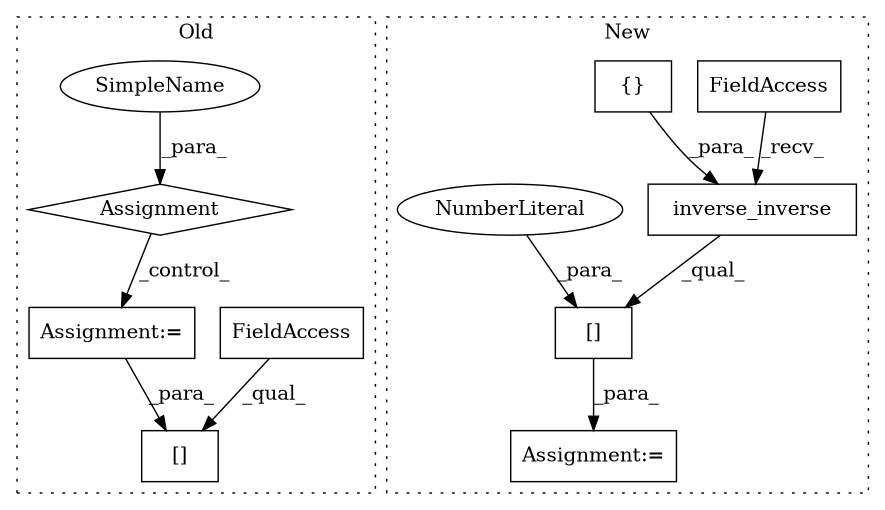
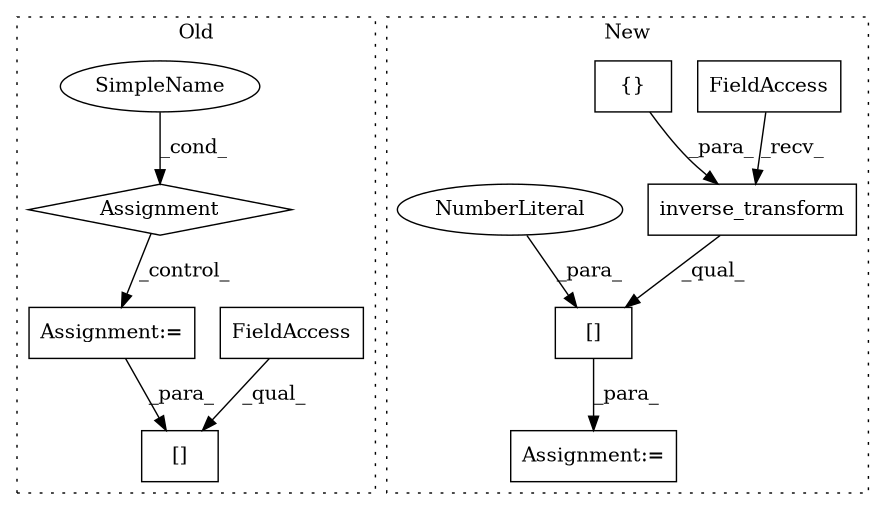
(194, 148) -> (194, 148)
(752, 210) -> (752, 210)
